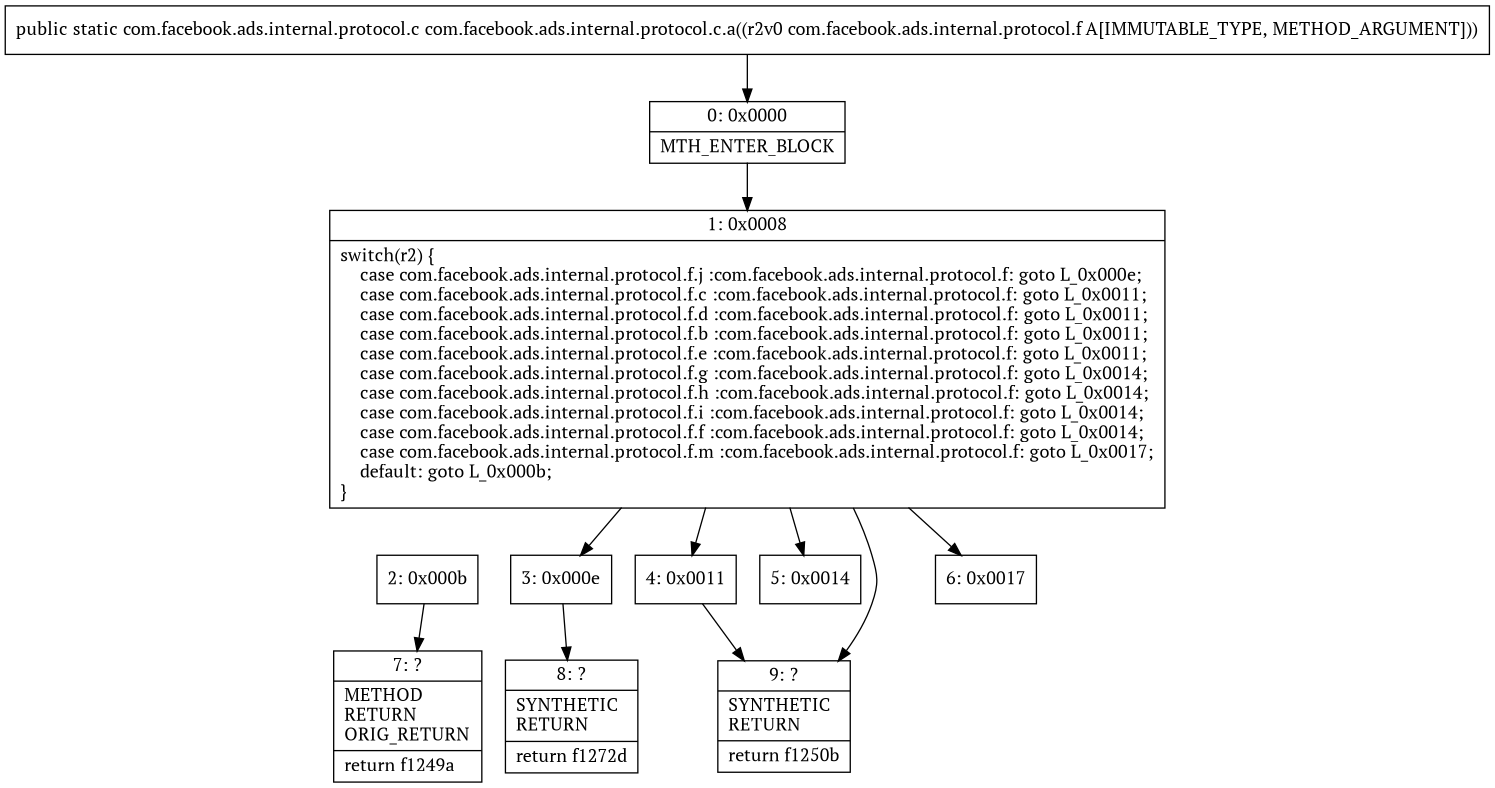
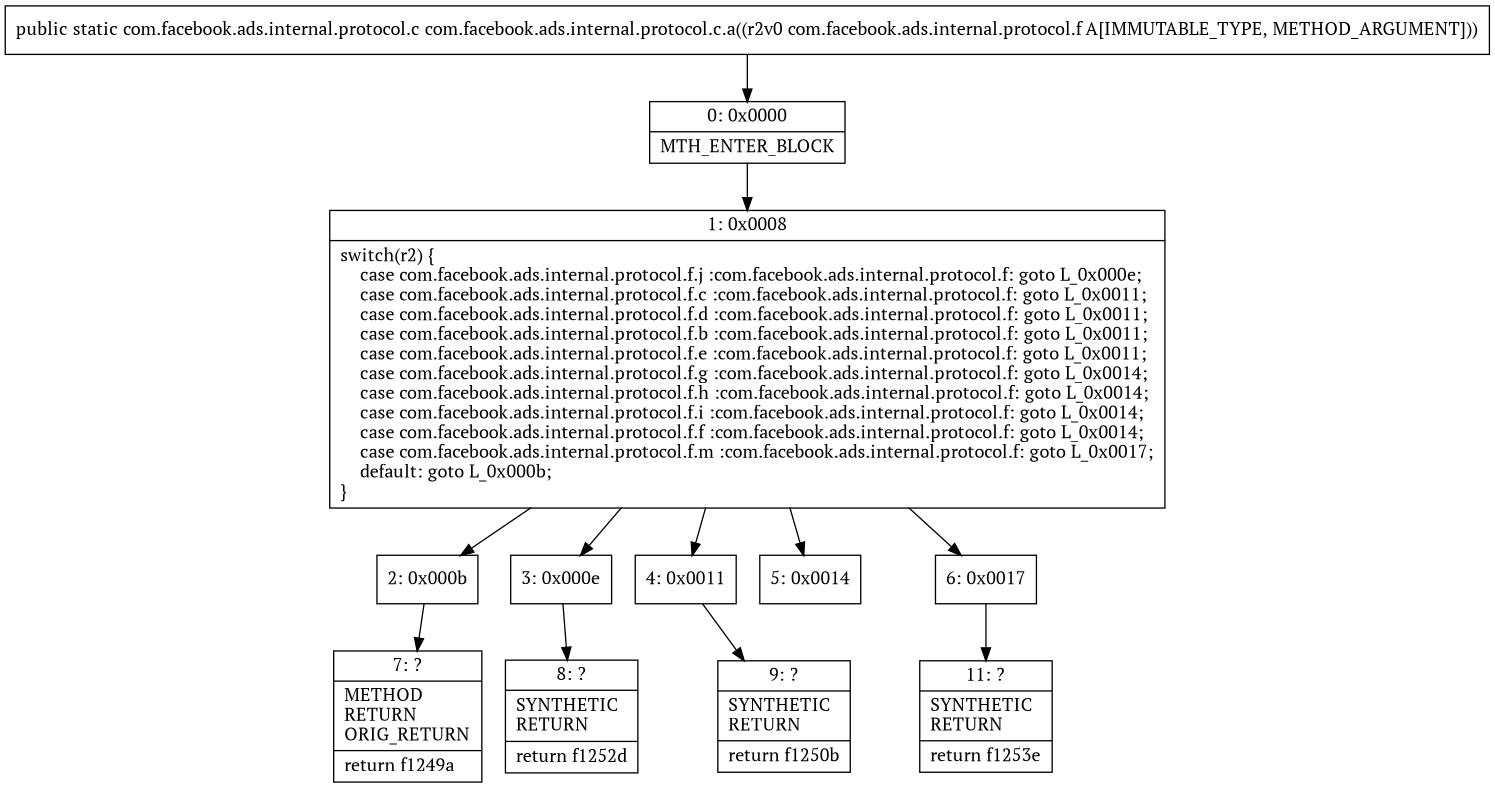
(877, 581) -> (501, 528)
none -> (986, 717)
(572, 757) -> (572, 757)
